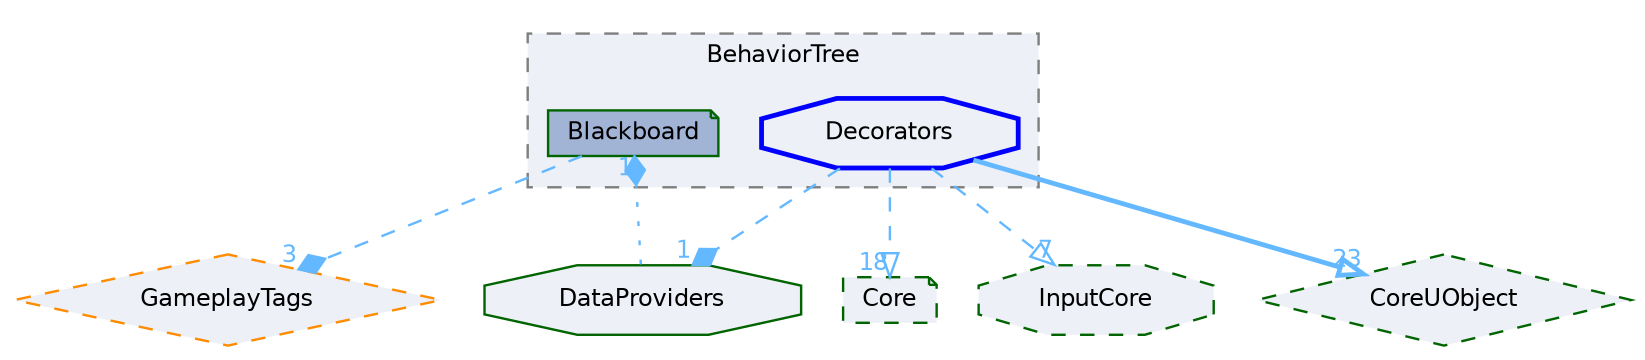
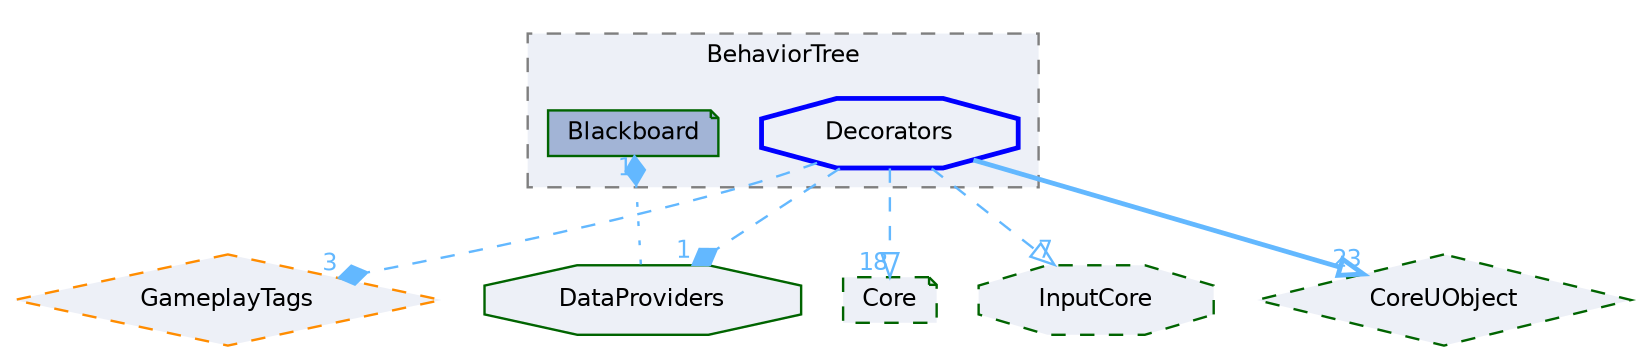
(454, 207) -> (594, 225)
